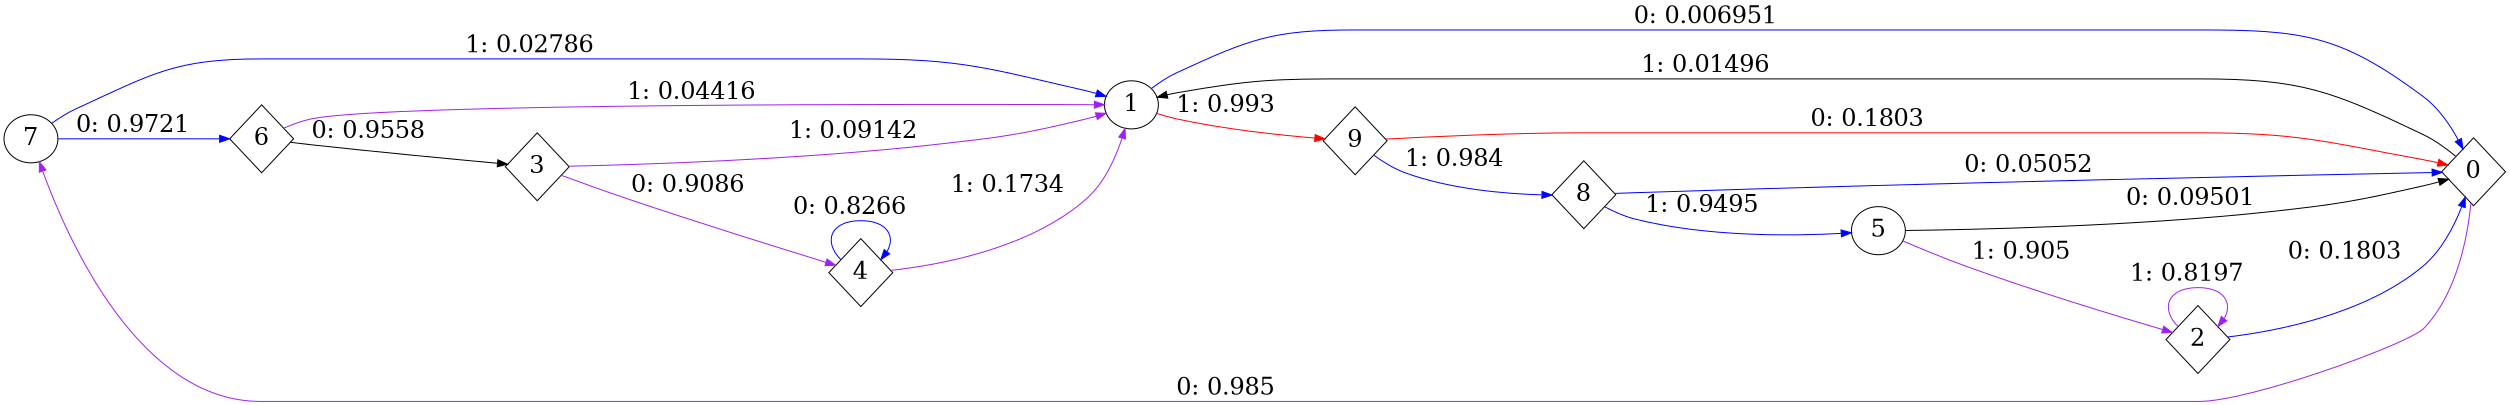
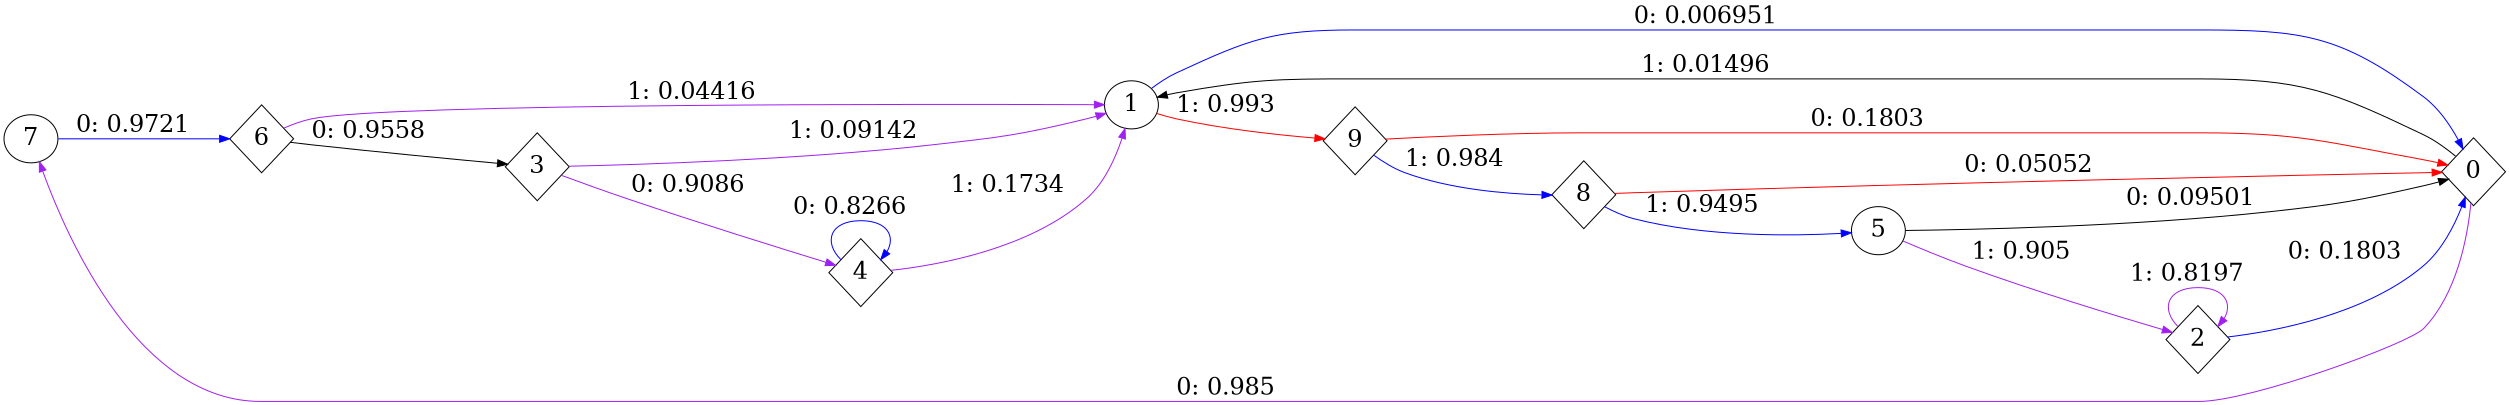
(569, 59) -> none
(2023, 182) -> (2023, 182)
